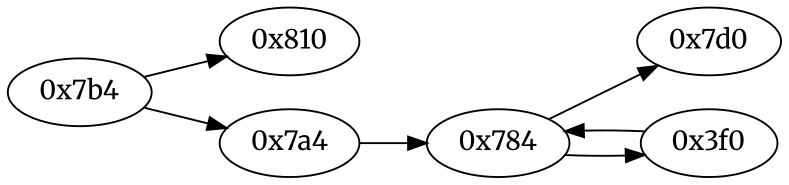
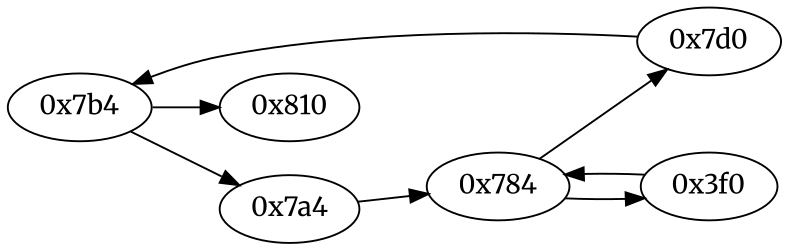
none -> (392, 36)
